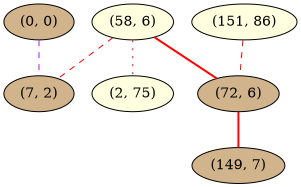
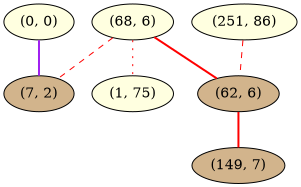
(39, 22) -> (39, 22)
(133, 22) -> (133, 22)
(244, 22) -> (244, 22)
(39, 58) -> (39, 58)
(133, 94) -> (133, 94)
(238, 94) -> (238, 94)
